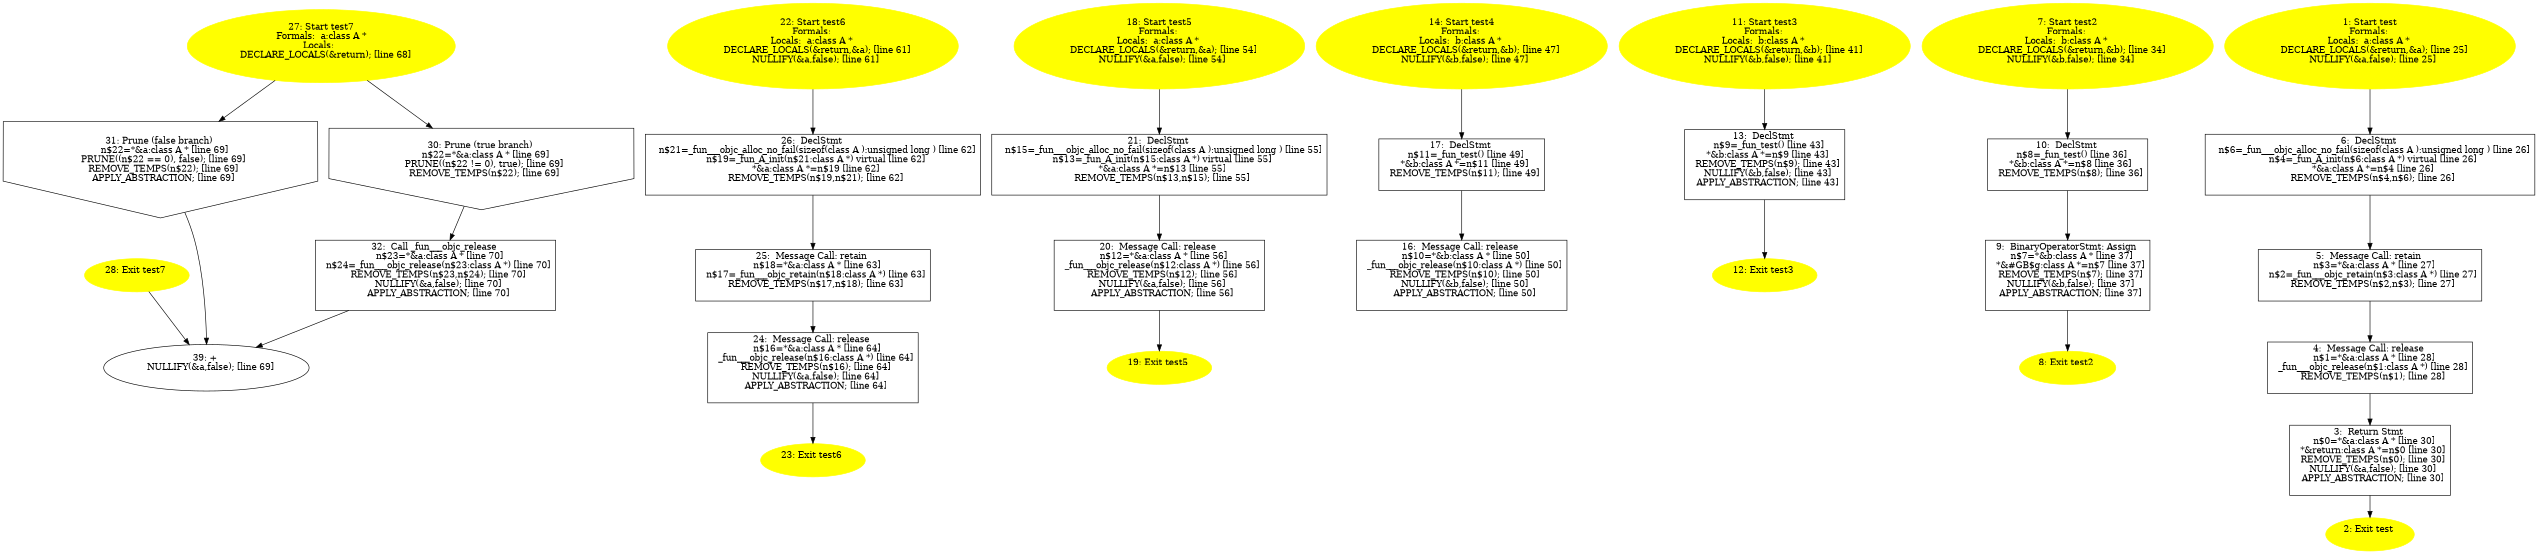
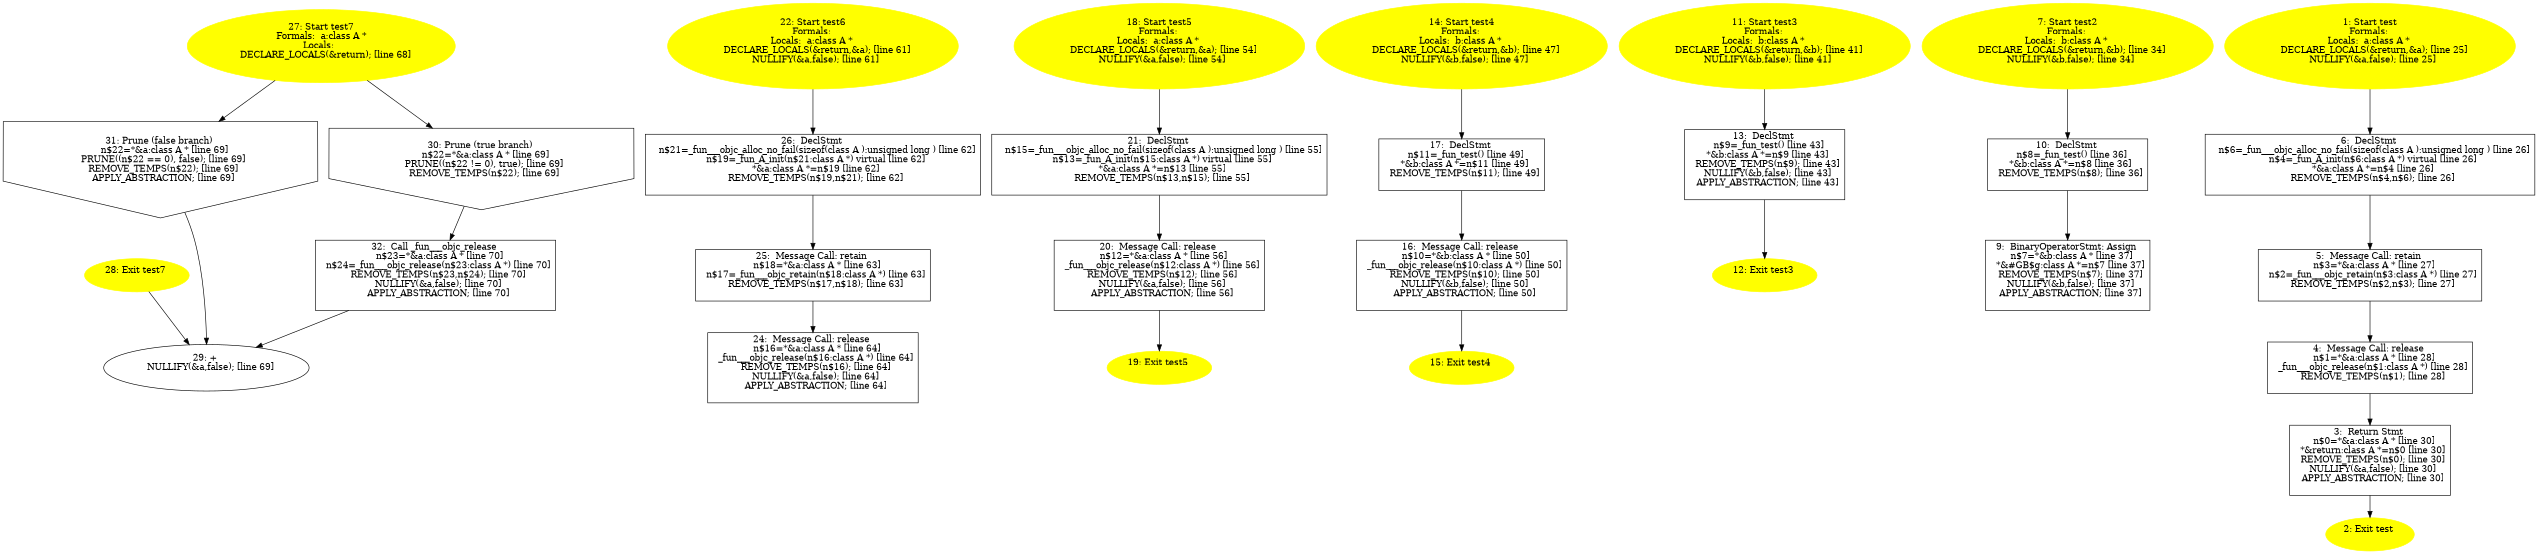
(206, 368) -> (206, 368)
none -> (1462, 368)
(2068, 368) -> none
(813, 460) -> none
